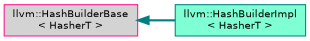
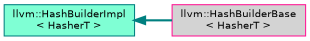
(162, 20) -> (159, 20)
